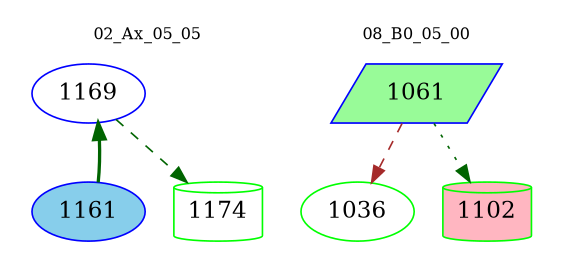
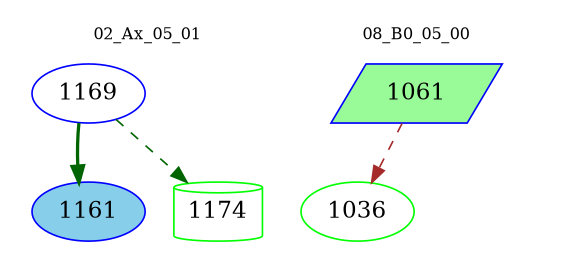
(148, 35) -> (148, 35)
(100, 161) -> (78, 144)
(487, 212) -> none
